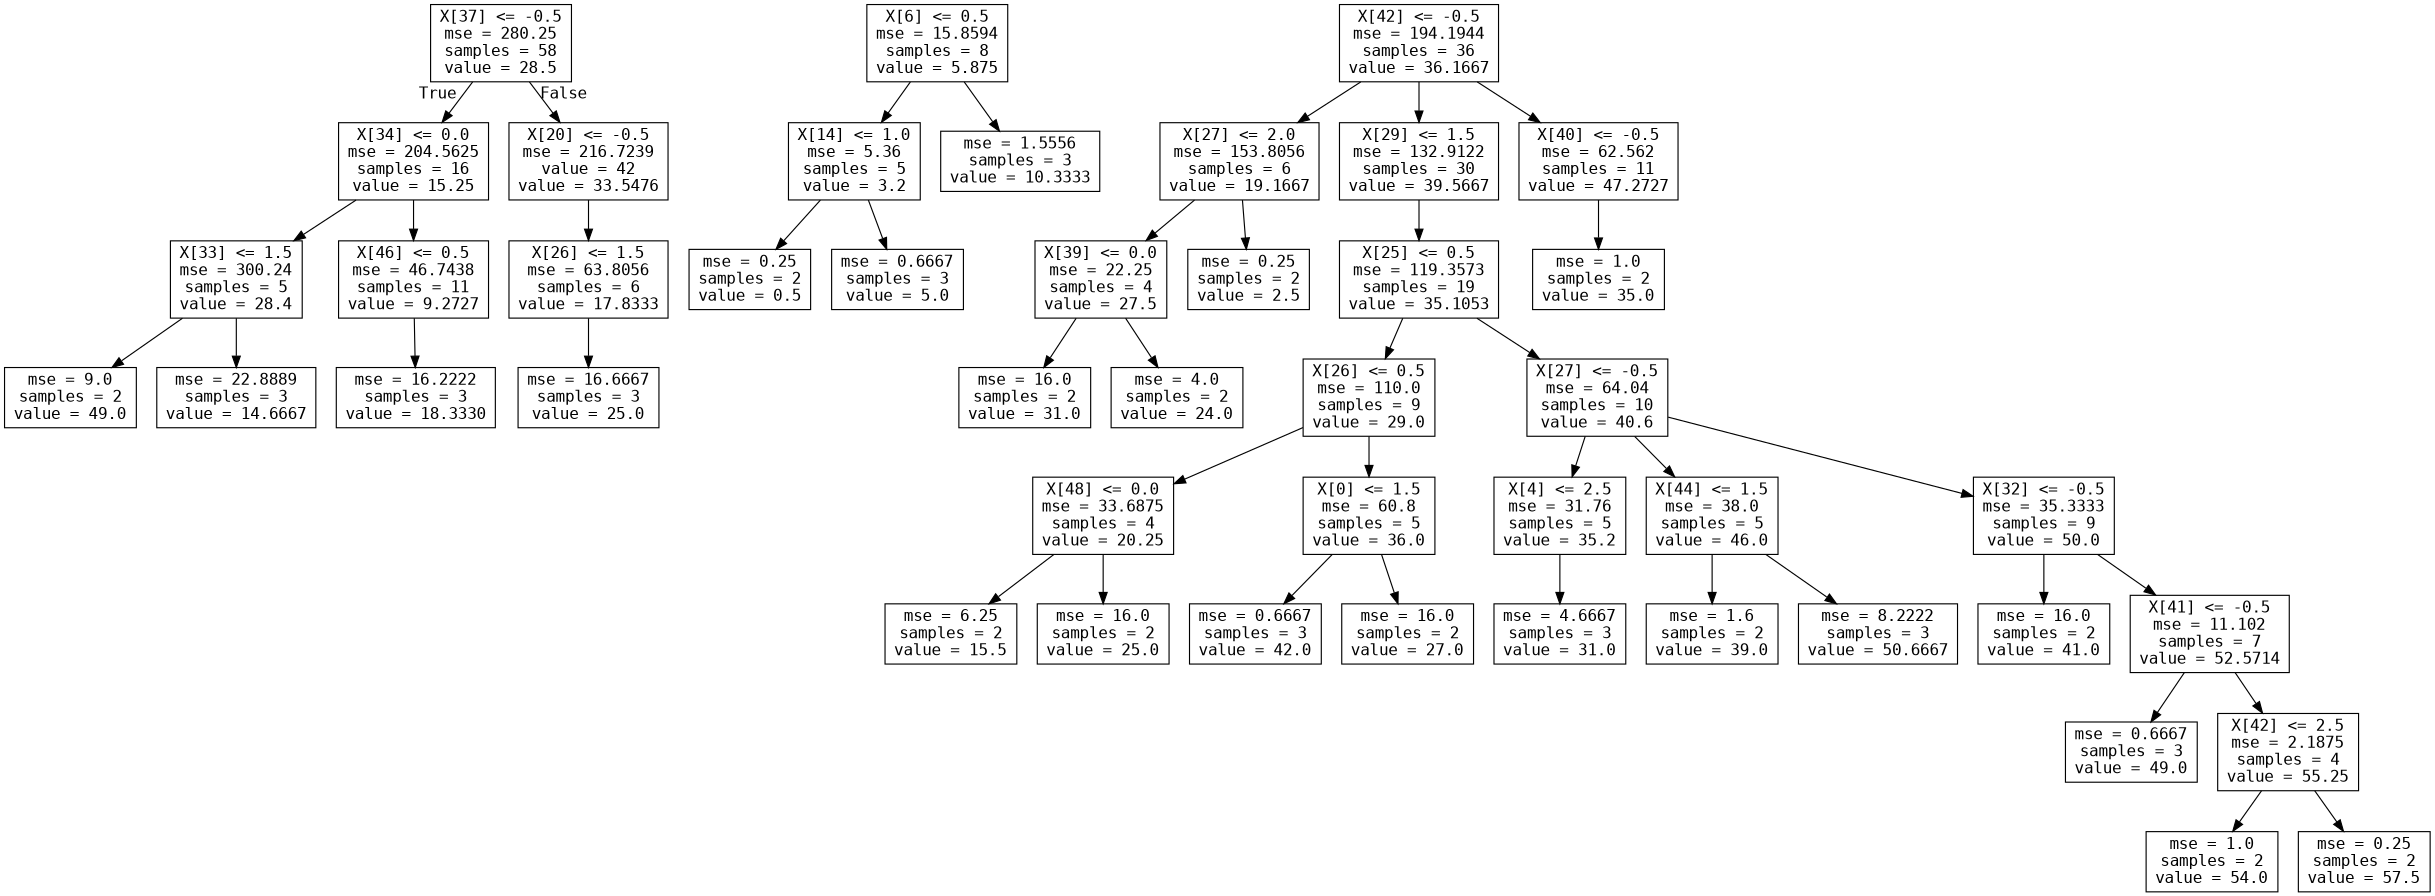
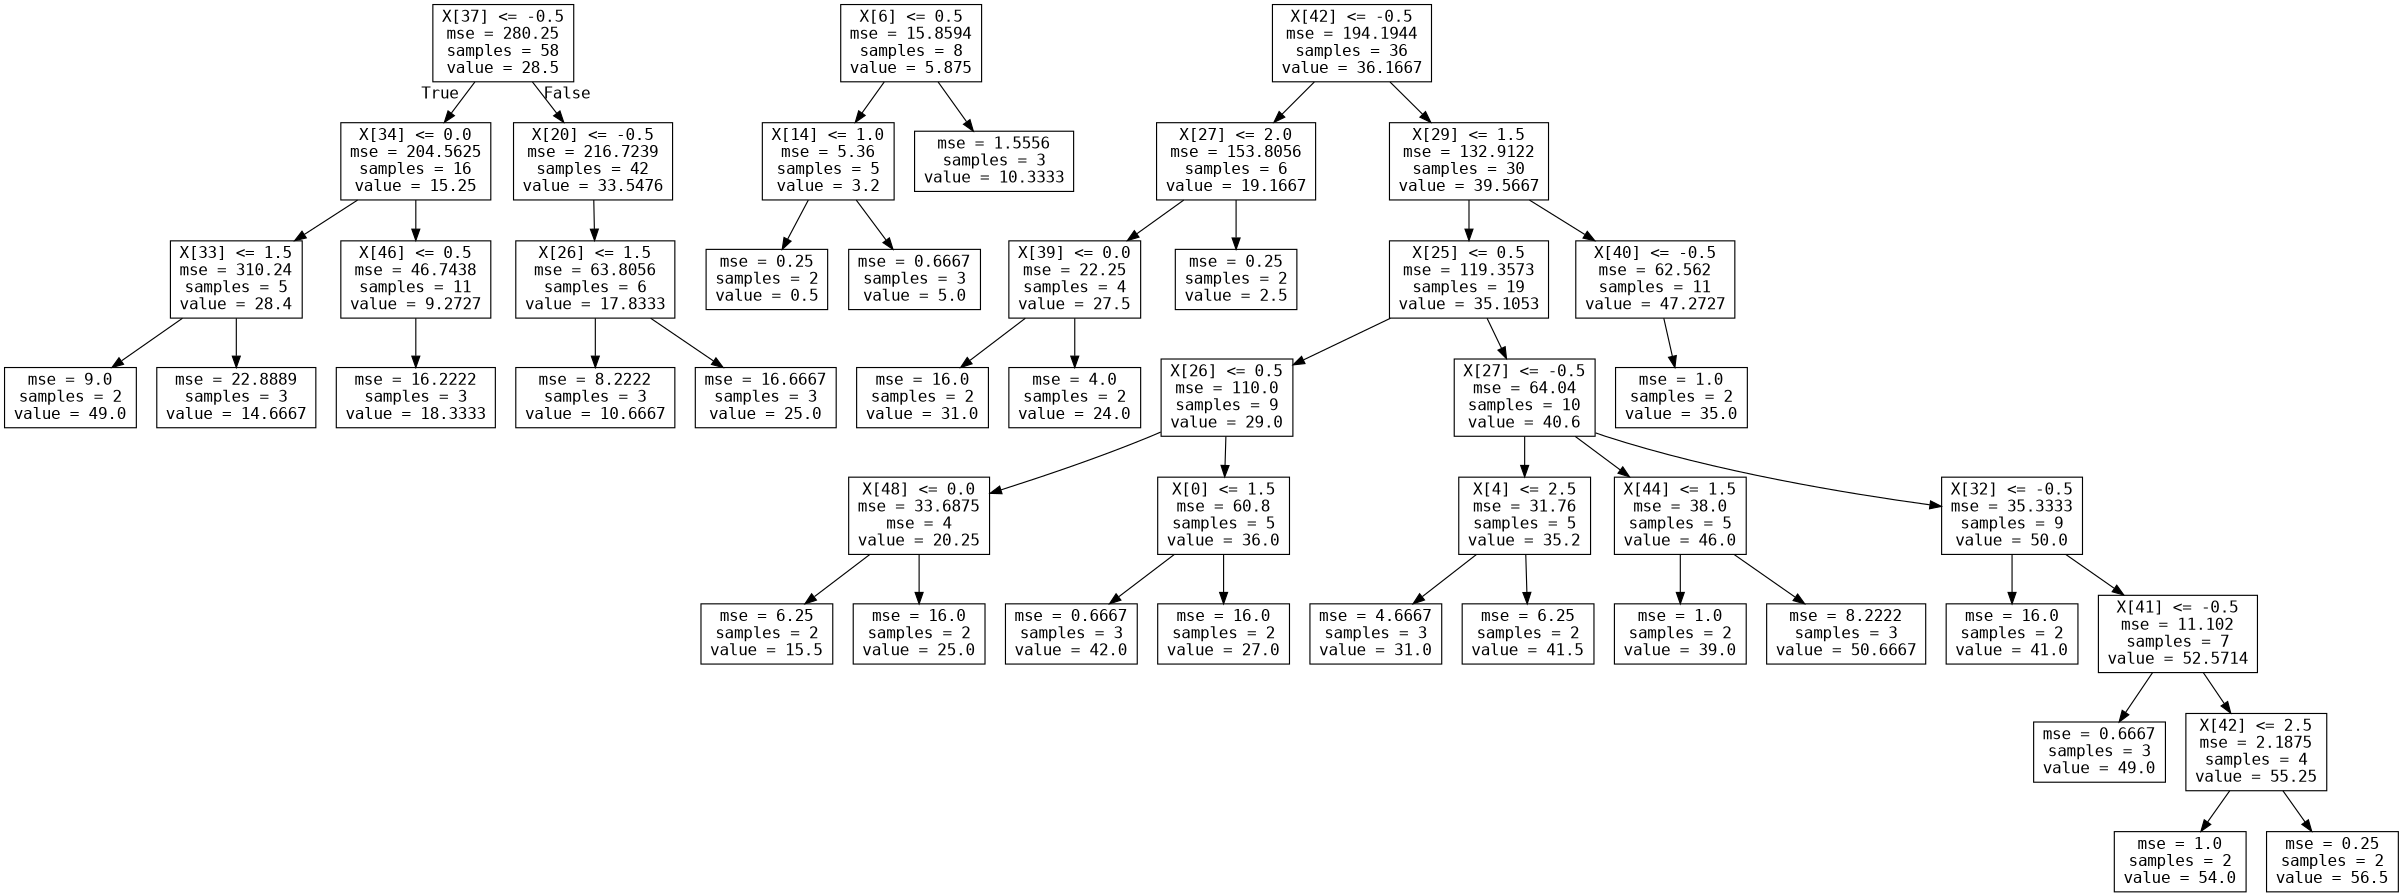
(1504, 99) -> (1557, 217)
(589, 161) -> (593, 161)
(236, 279) -> (236, 279)
(416, 398) -> (416, 398)
none -> (595, 398)
(1103, 516) -> (919, 516)
none -> (1528, 634)
(1712, 634) -> (1680, 634)
(2364, 862) -> (2332, 862)
